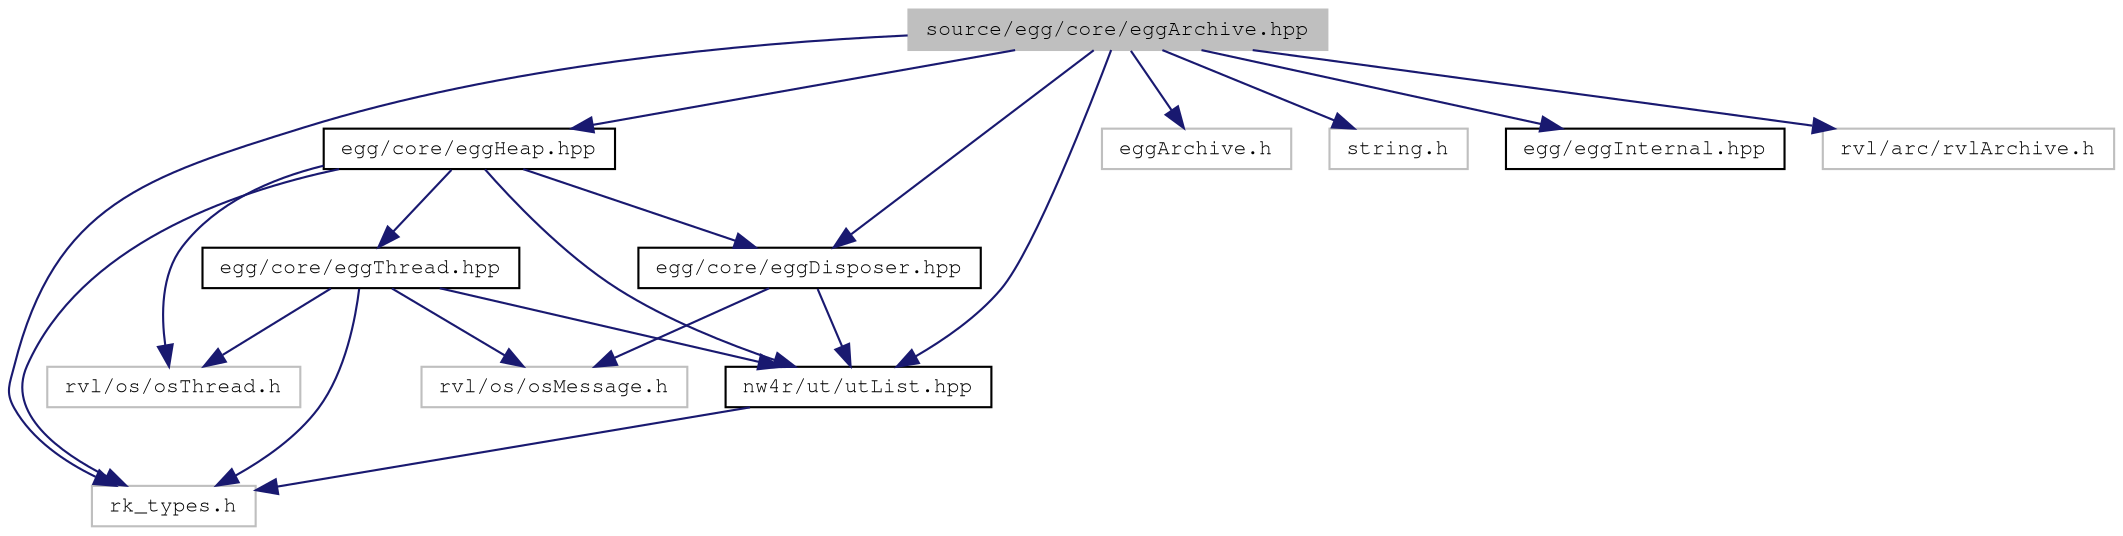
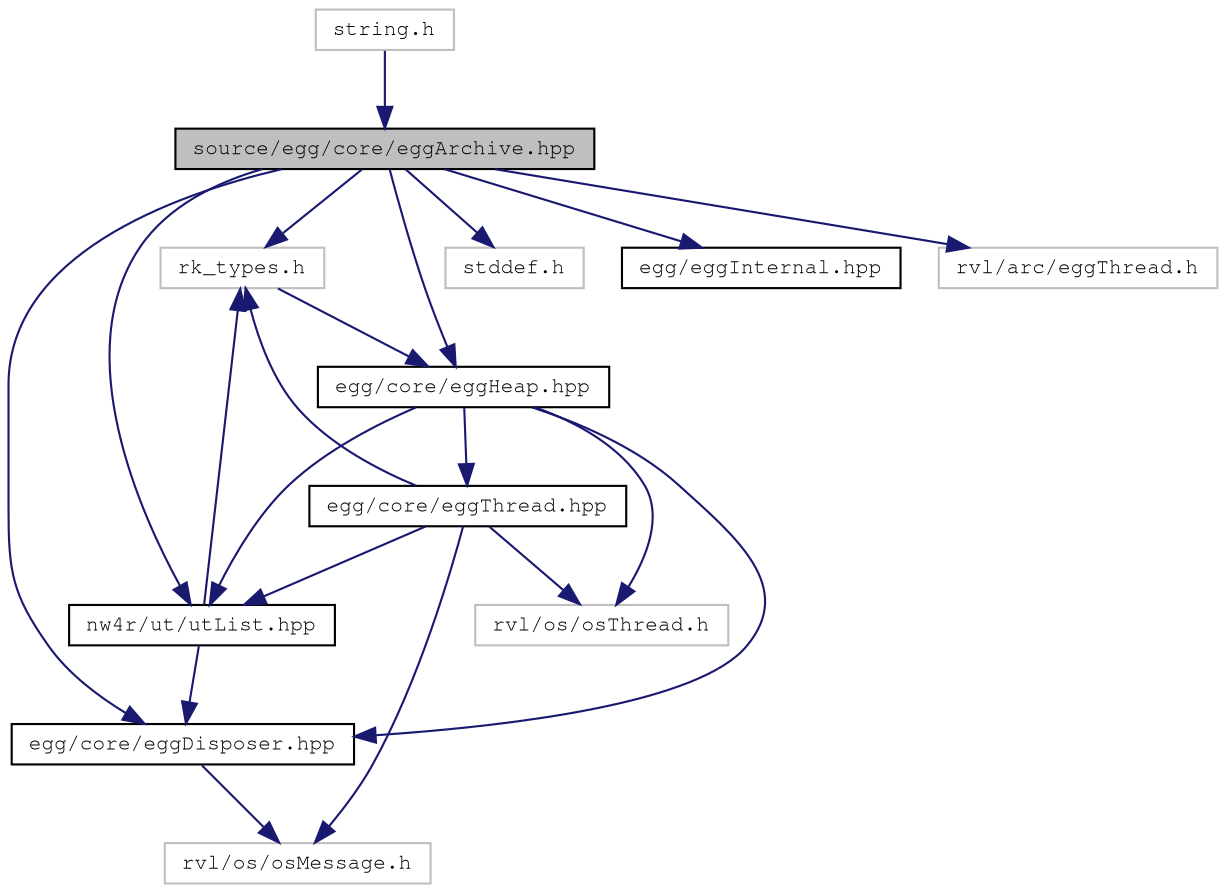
(1118, 30) -> (385, 149)
(1248, 85) -> (385, 79)
(1197, 149) -> (515, 268)
(1968, 149) -> (1078, 268)
(98, 275) -> (343, 322)
(830, 318) -> (194, 674)
